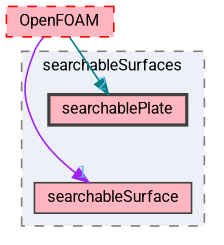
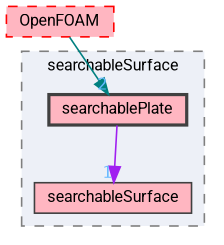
(113, 67) -> (113, 67)
(32, 118) -> (116, 146)
